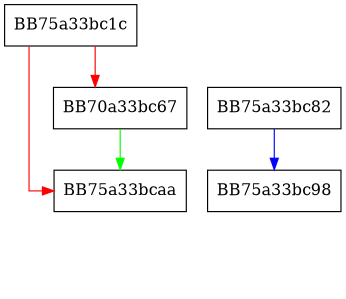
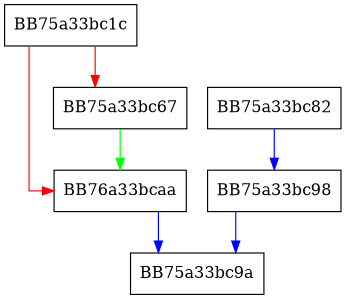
(120, 108) -> (120, 108)
(120, 191) -> (120, 191)
none -> (197, 274)
